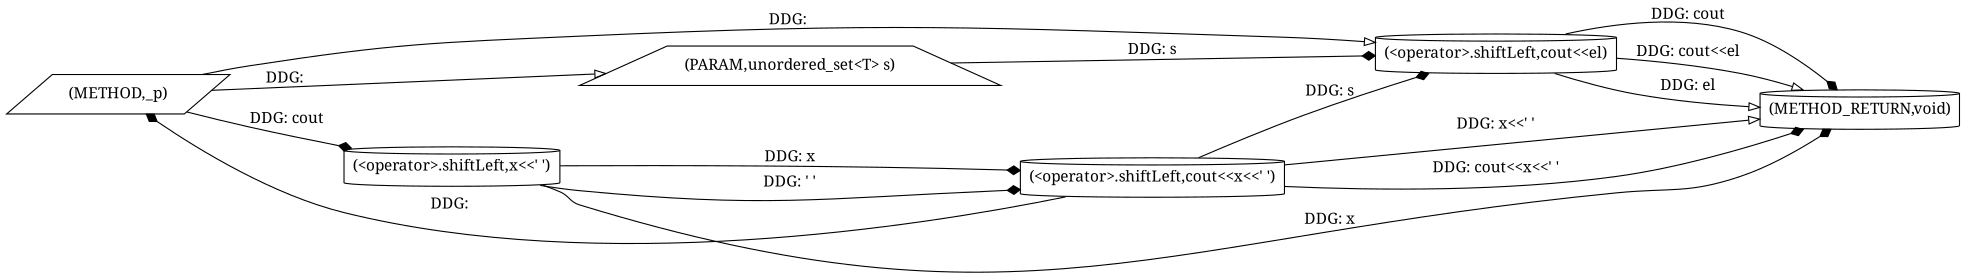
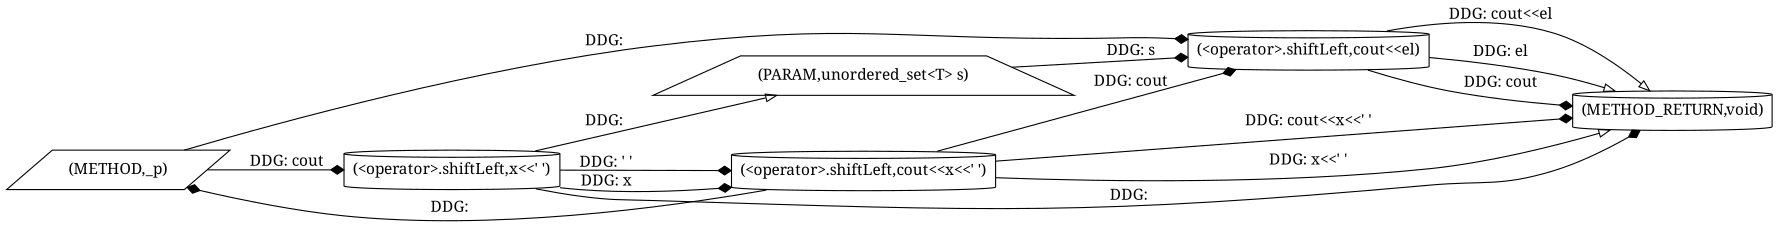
(782, 29) -> (674, 44)
(403, 82) -> (651, 124)
(1330, 92) -> (1131, 82)
(1330, 220) -> (1131, 196)
